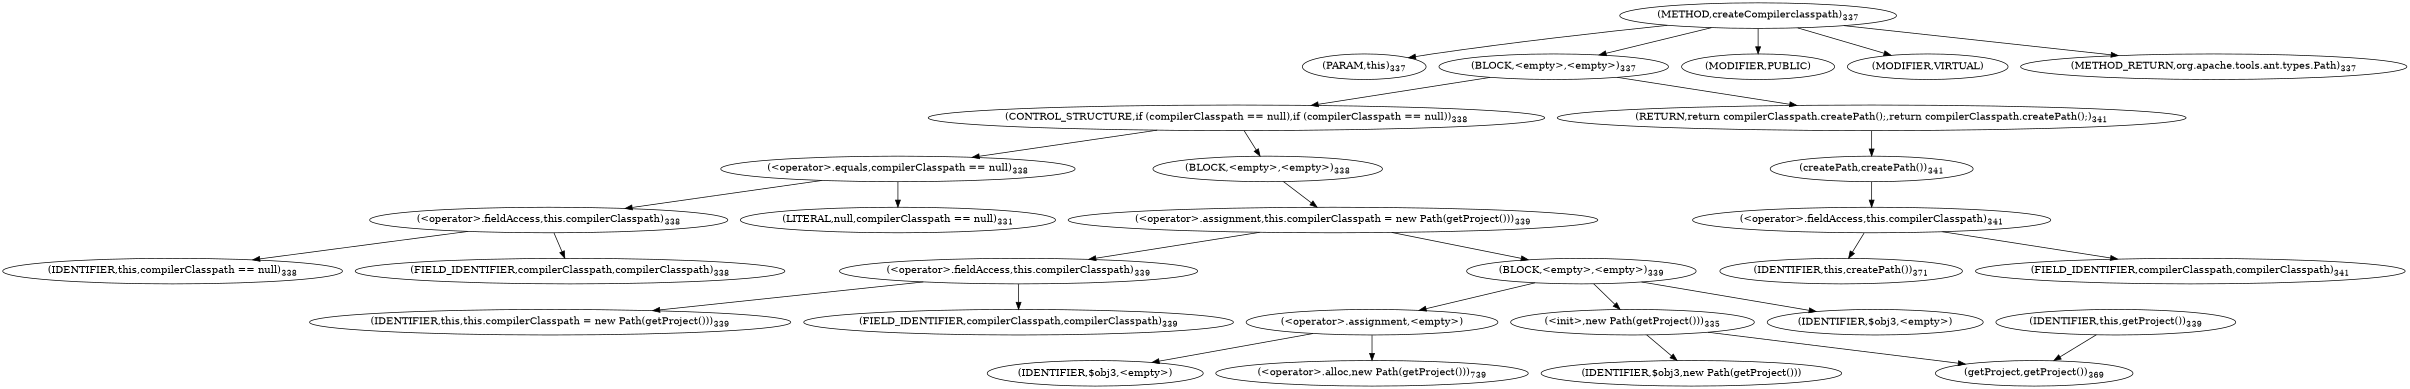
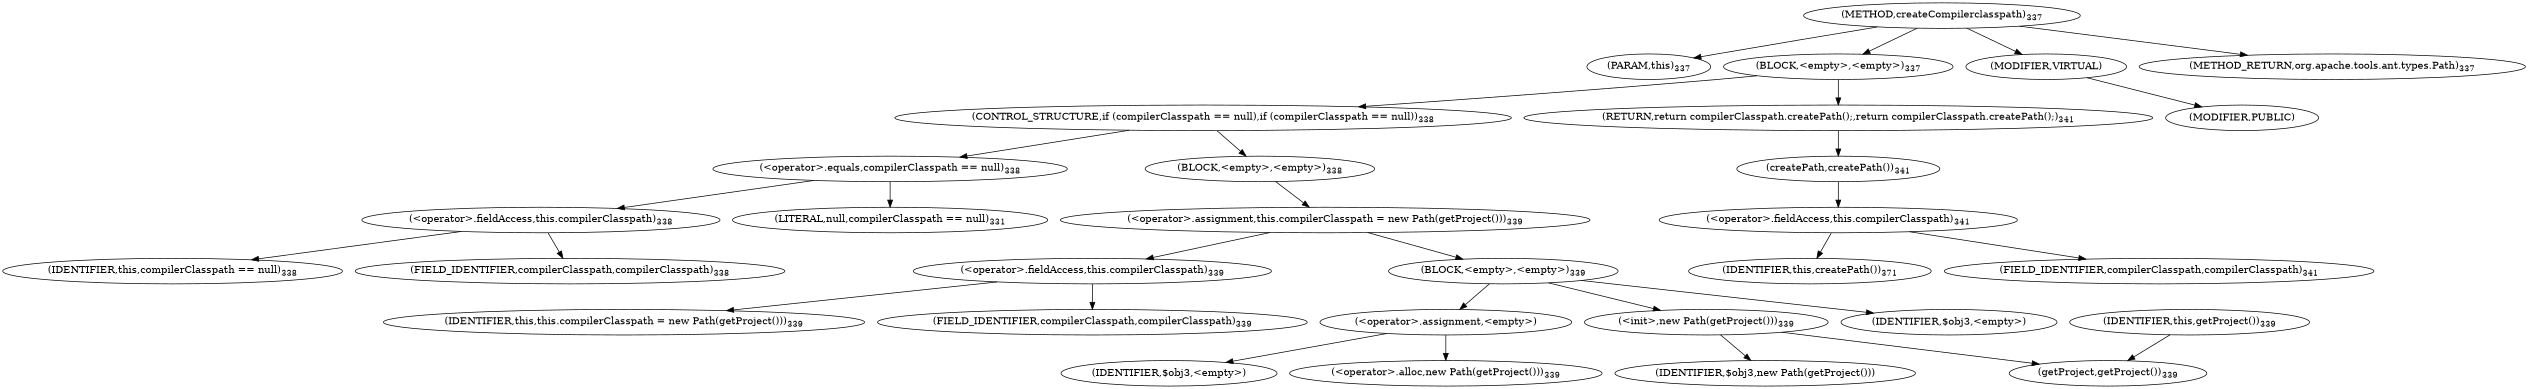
(1758, 38) -> (2141, 91)
(1712, 321) -> (1786, 321)
(1478, 372) -> (1552, 372)
(2096, 372) -> (2170, 372)
